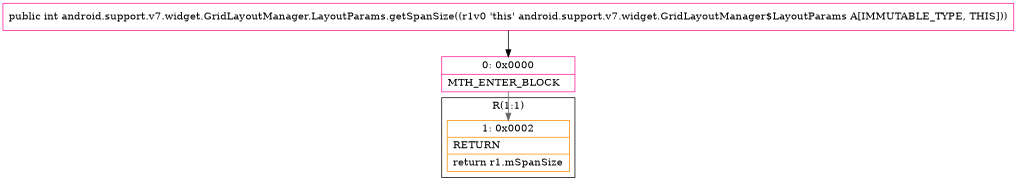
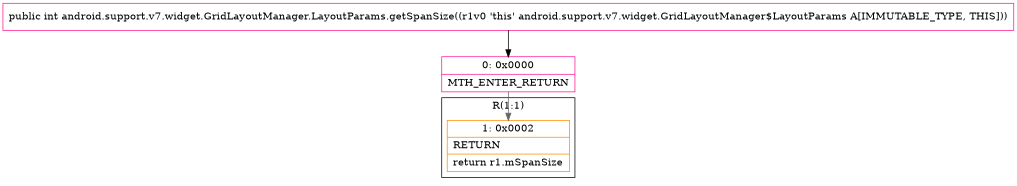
(504, 83) -> (508, 83)
